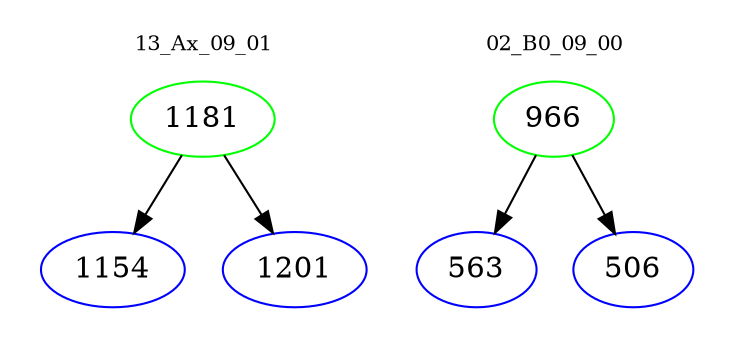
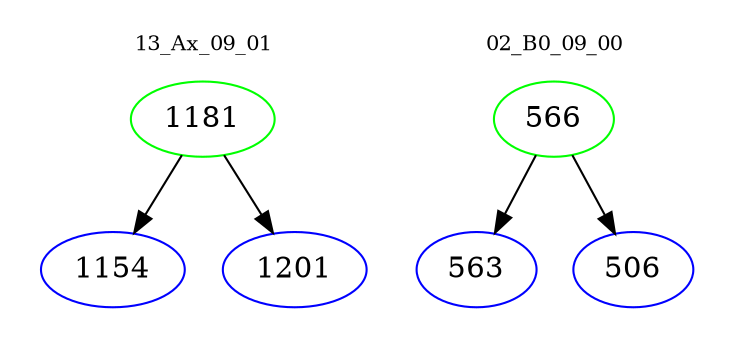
(554, 119) -> (554, 119)
